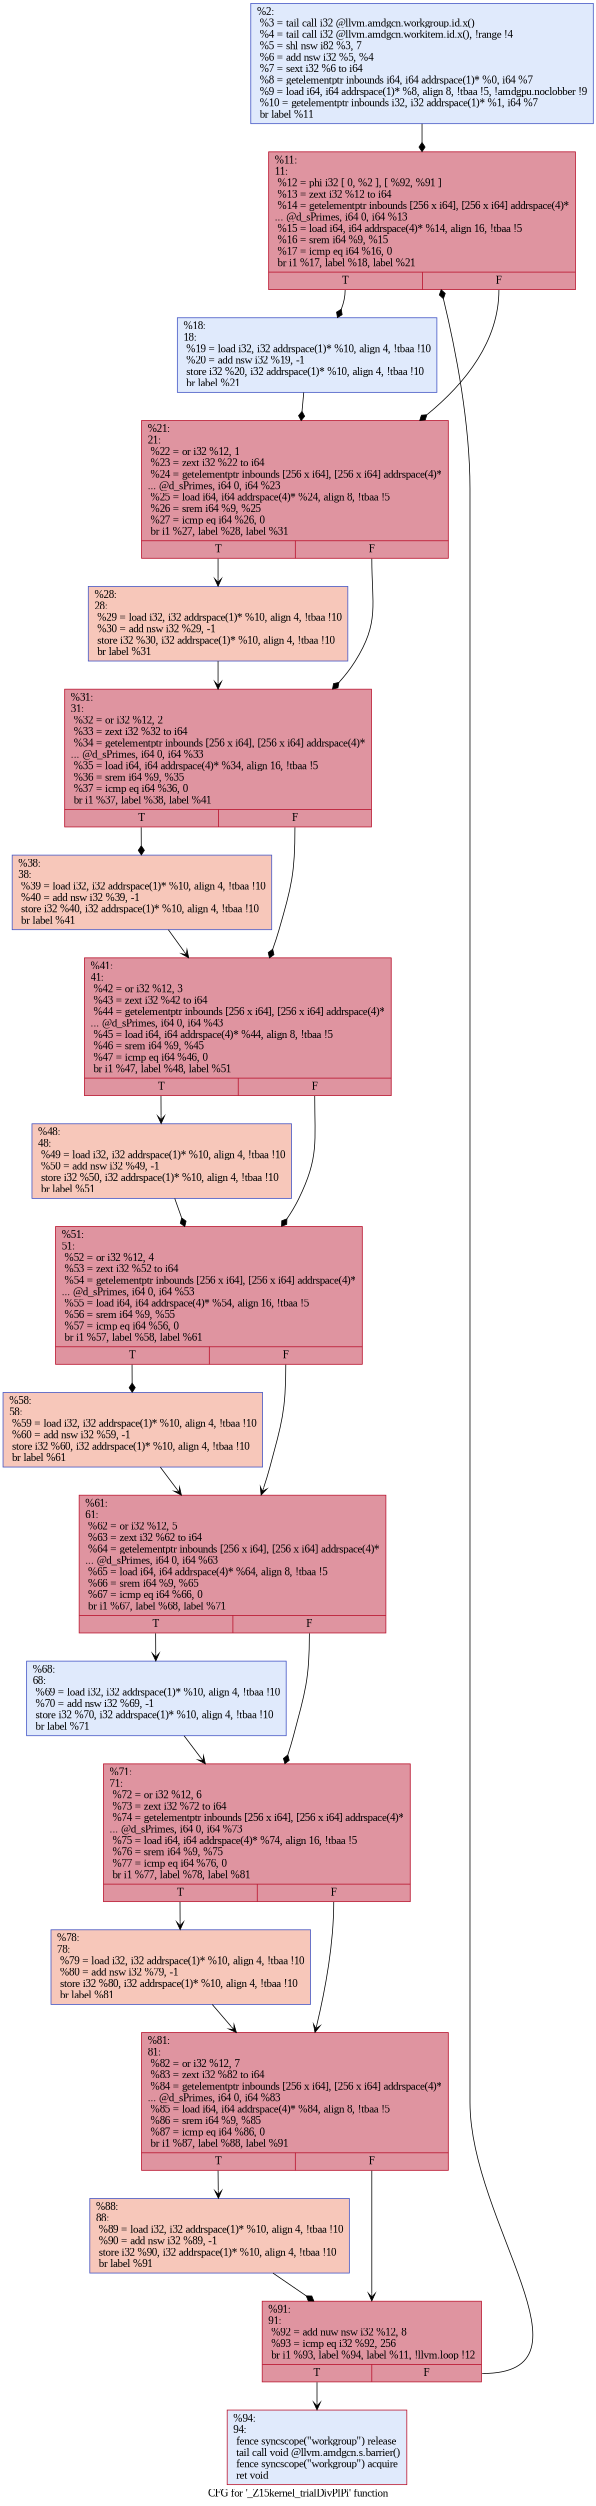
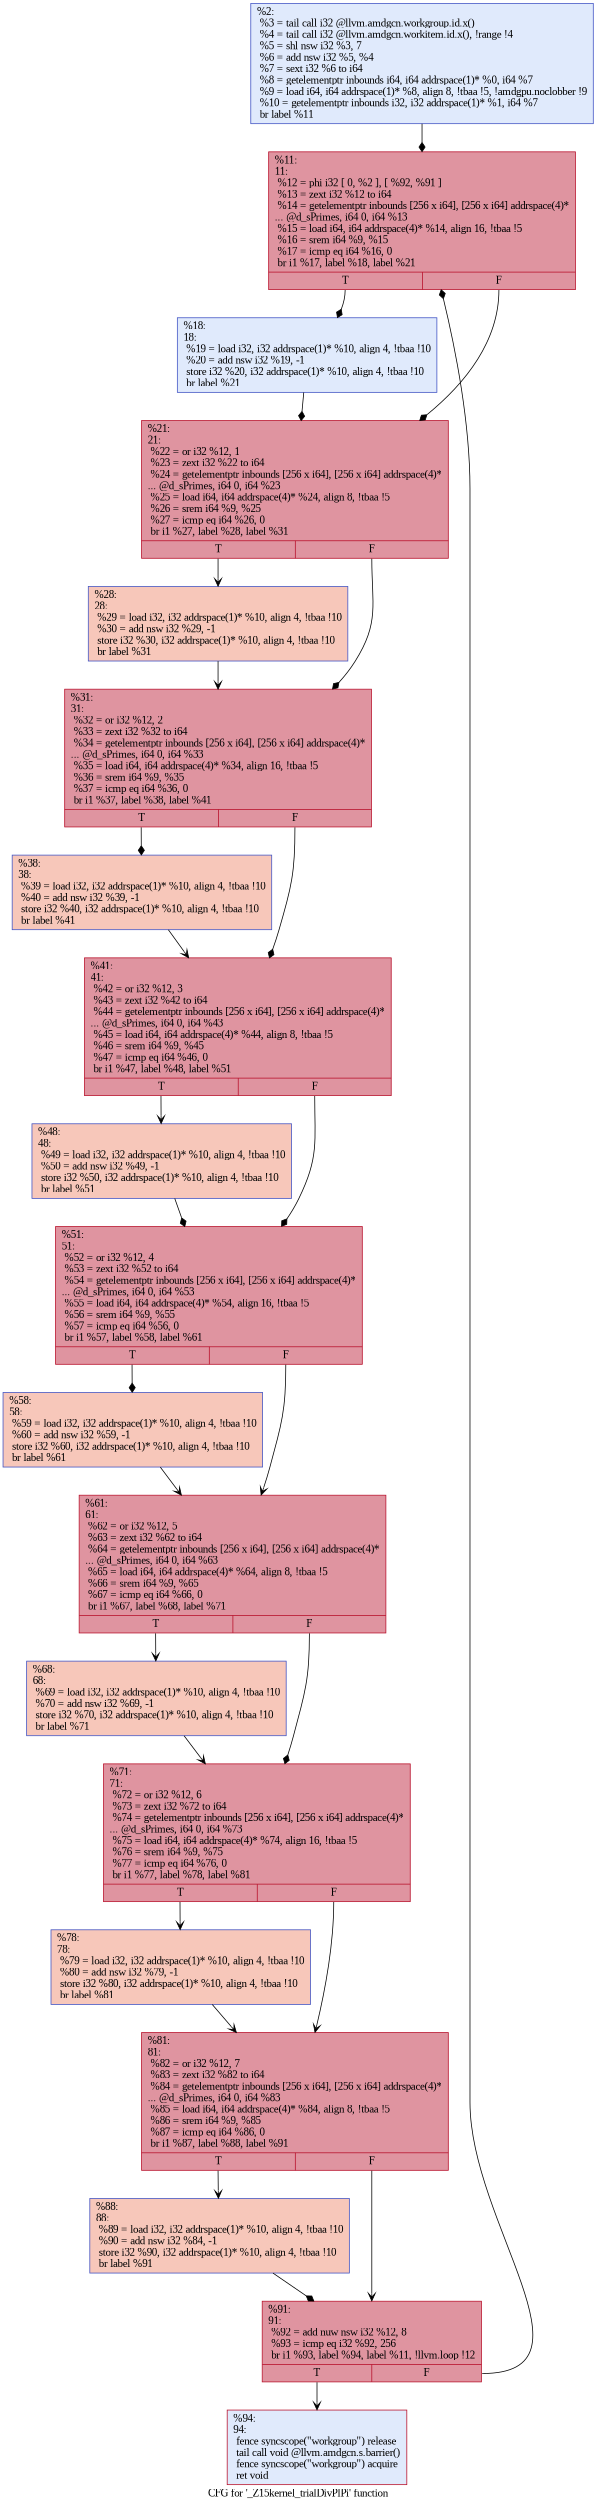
(309, 46) -> (309, 46)
(156, 1698) -> (156, 1698)
(157, 2241) -> (157, 2241)
